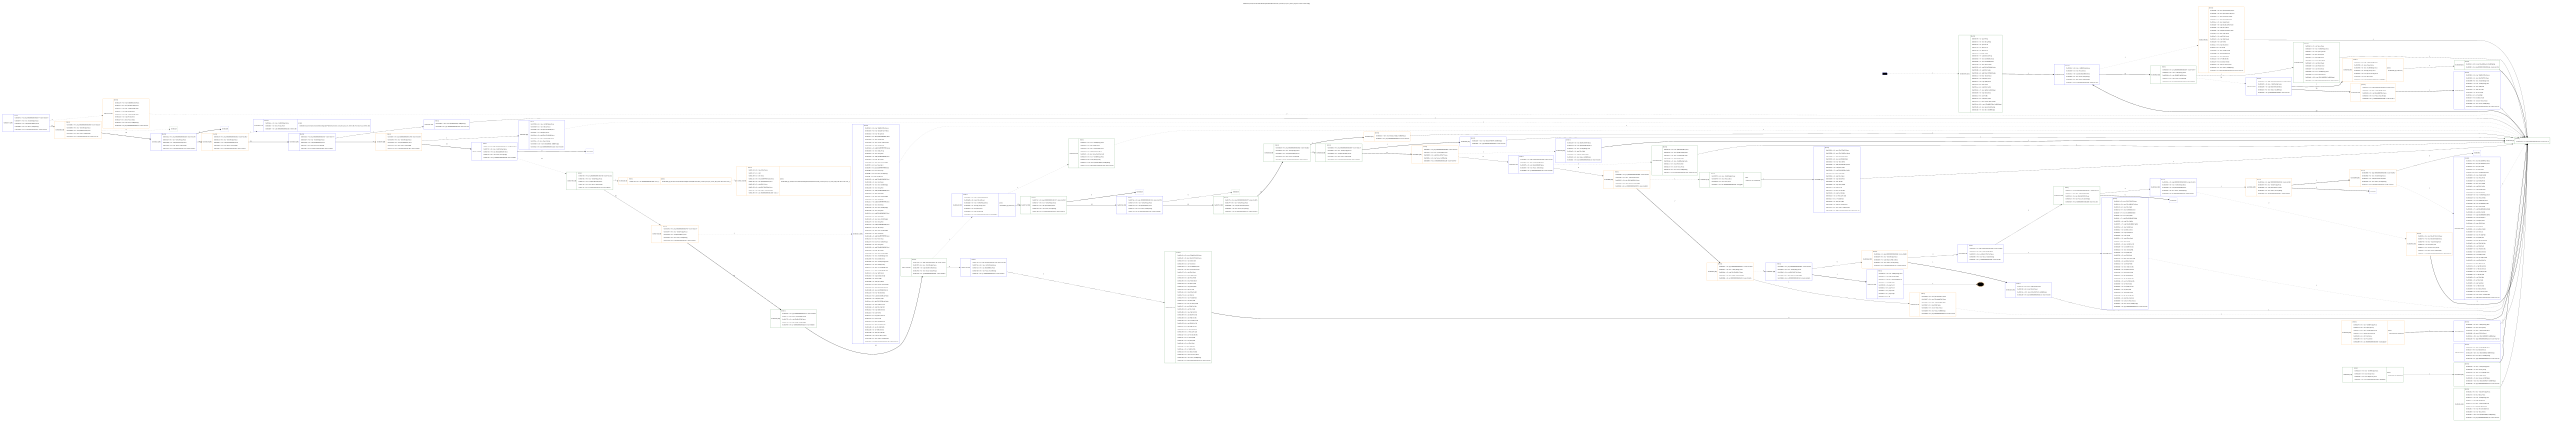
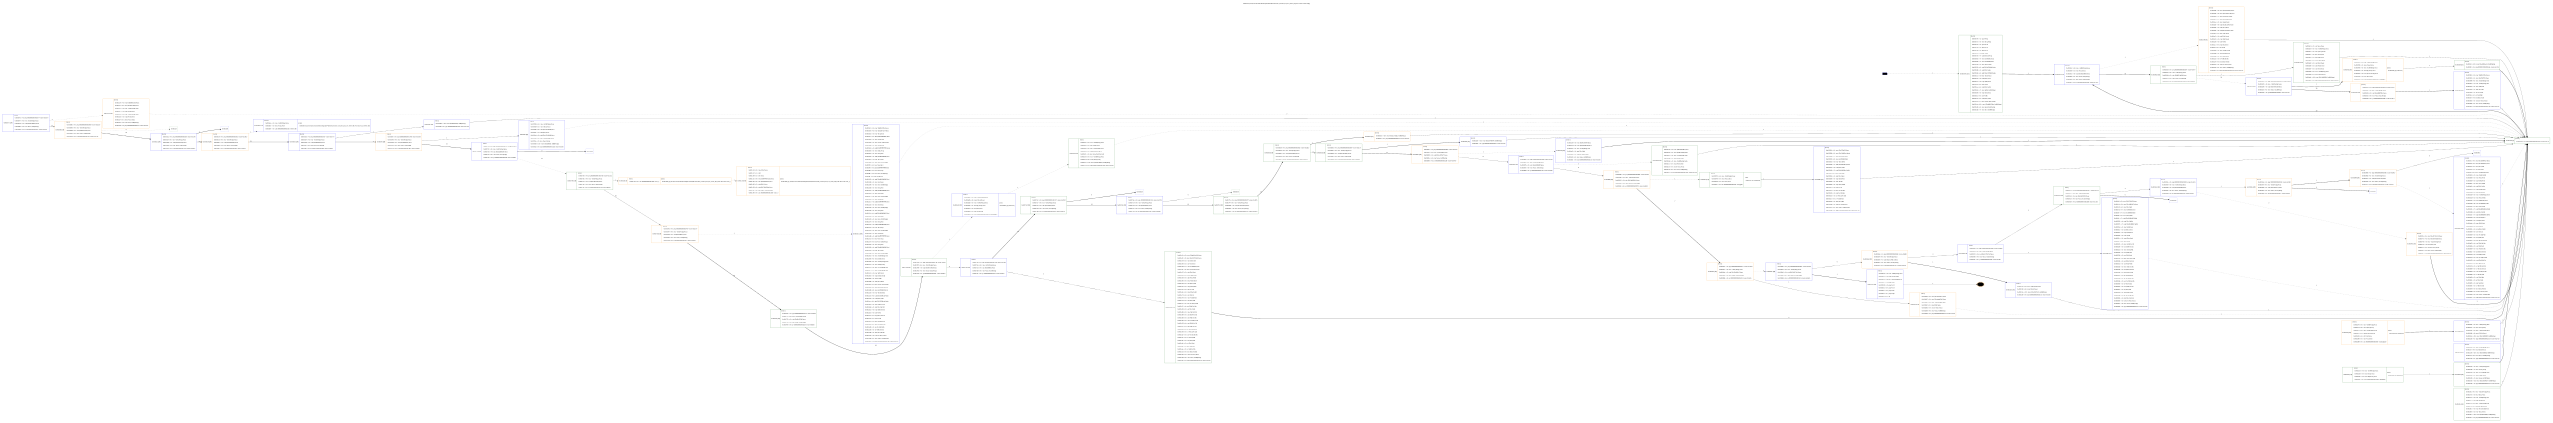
(1017, 205) -> (1013, 237)
